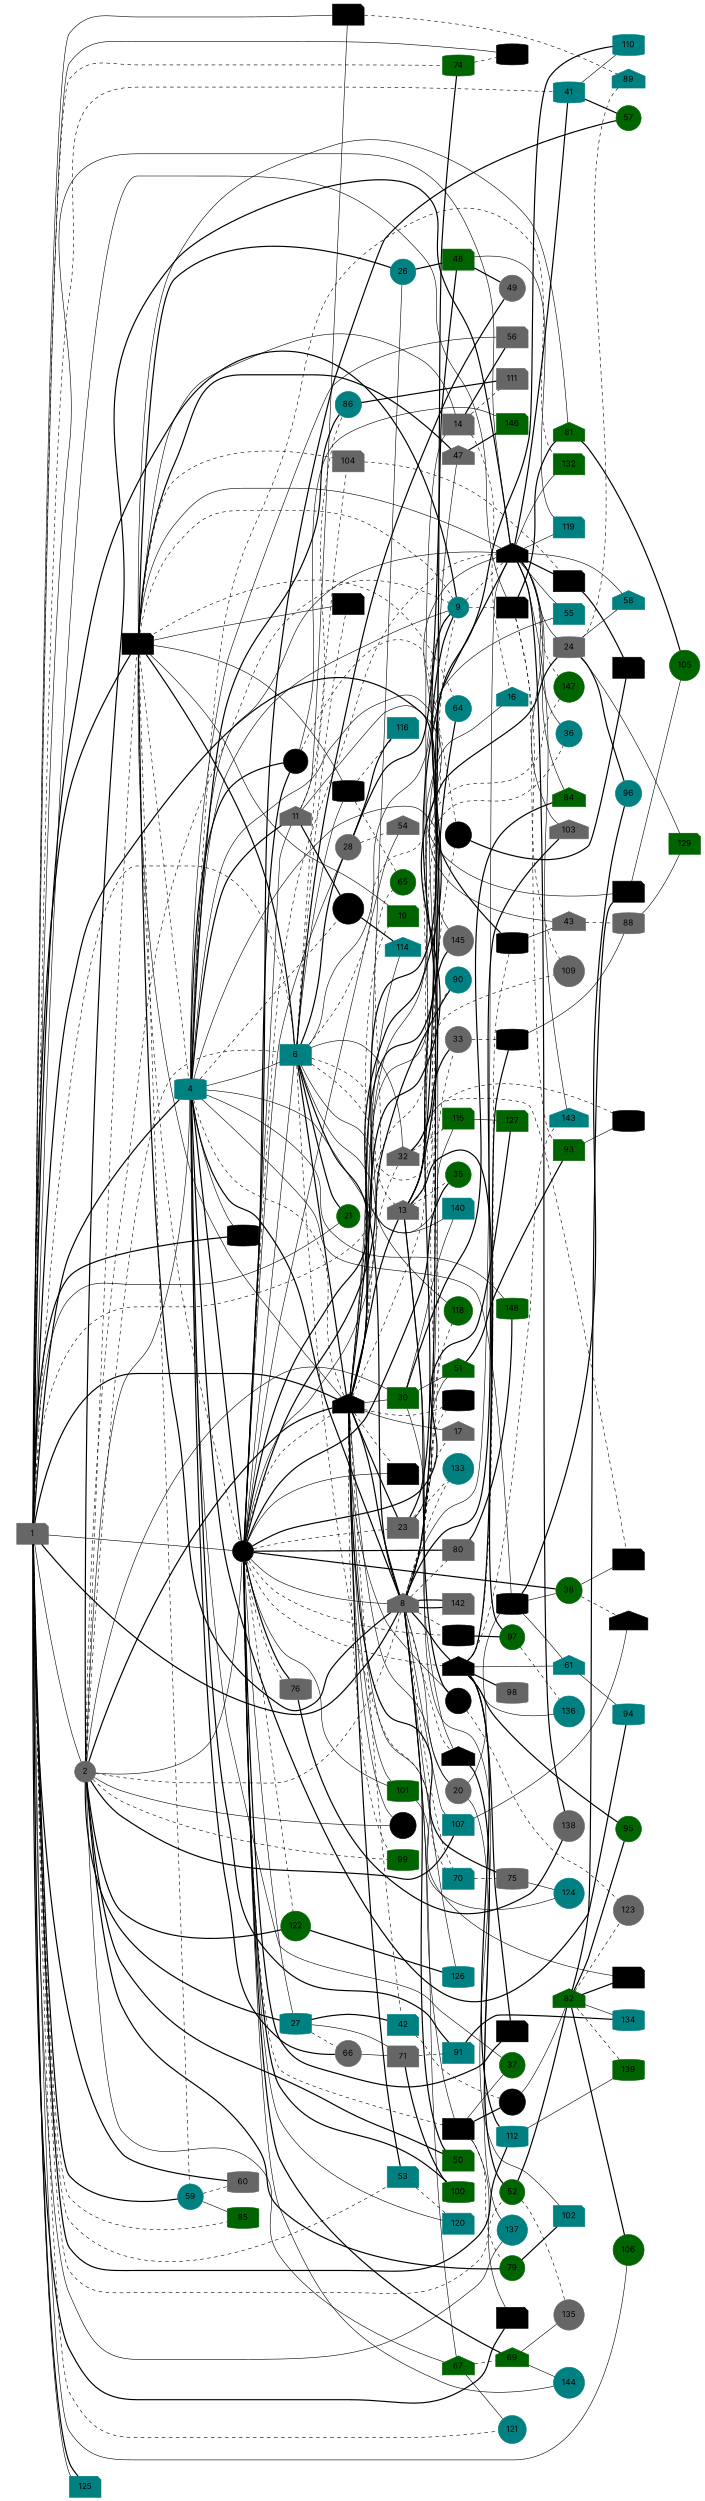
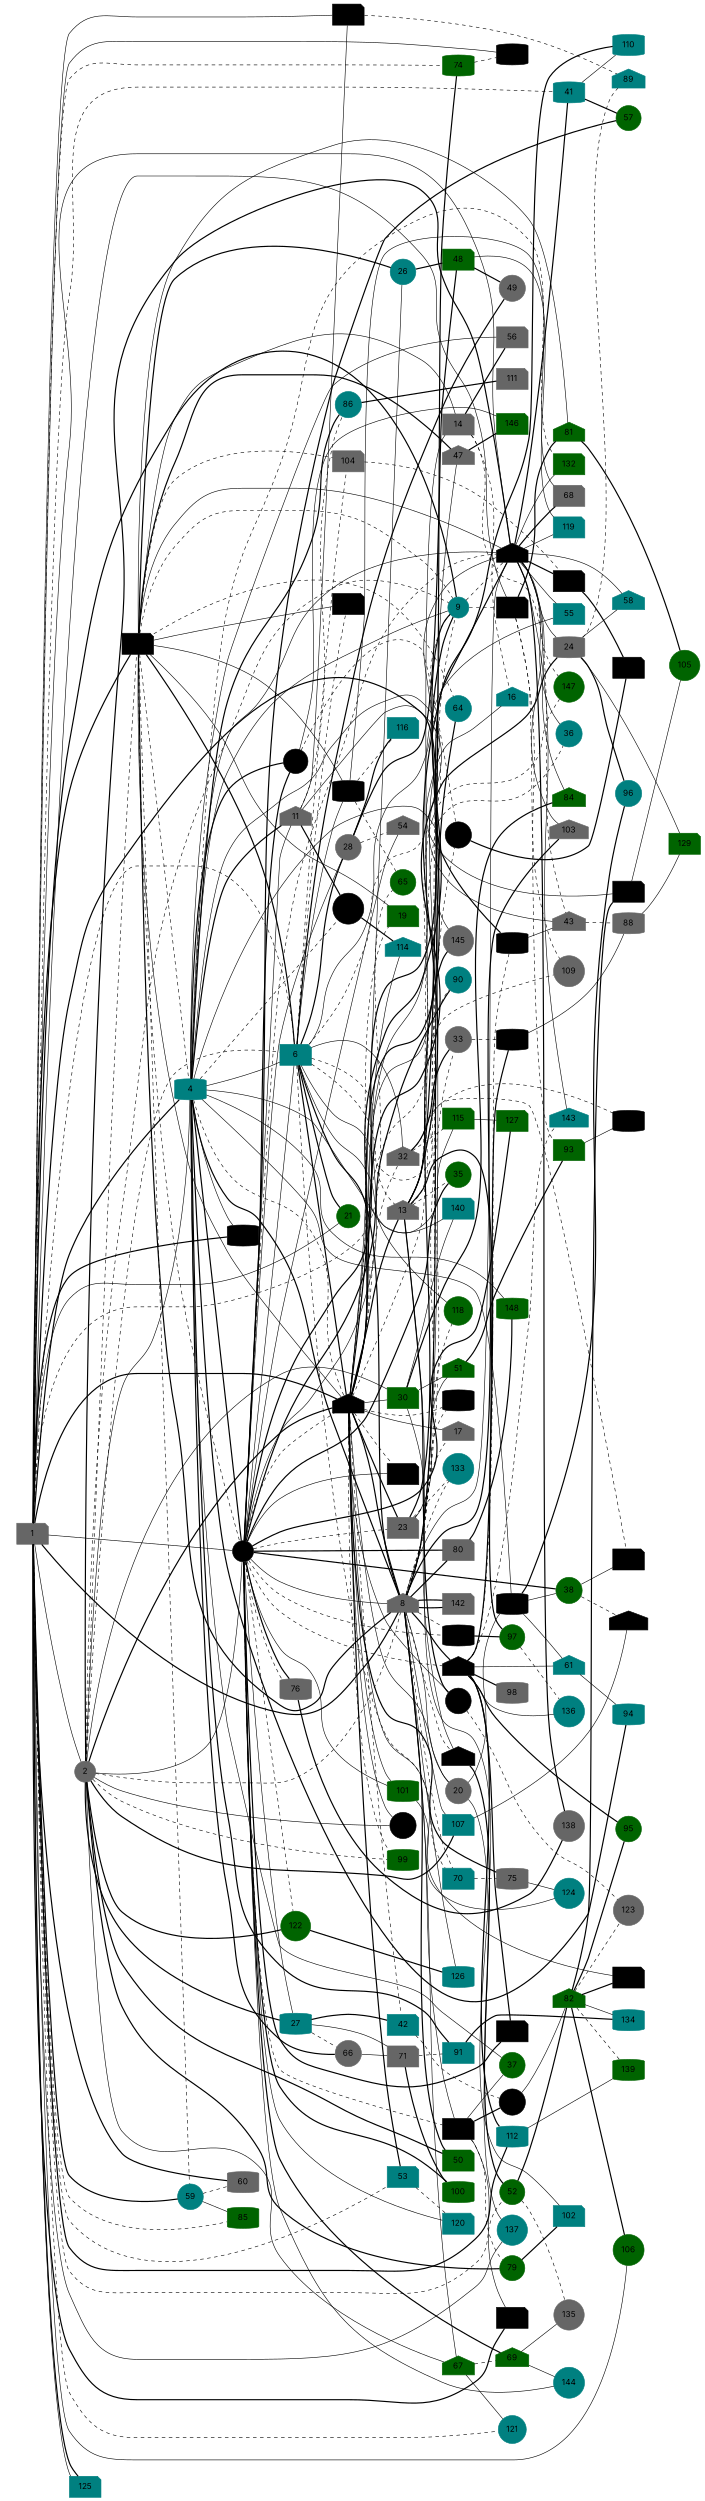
(484, 403) -> (517, 582)
none -> (569, 496)
(430, 1578) -> (430, 1578)
